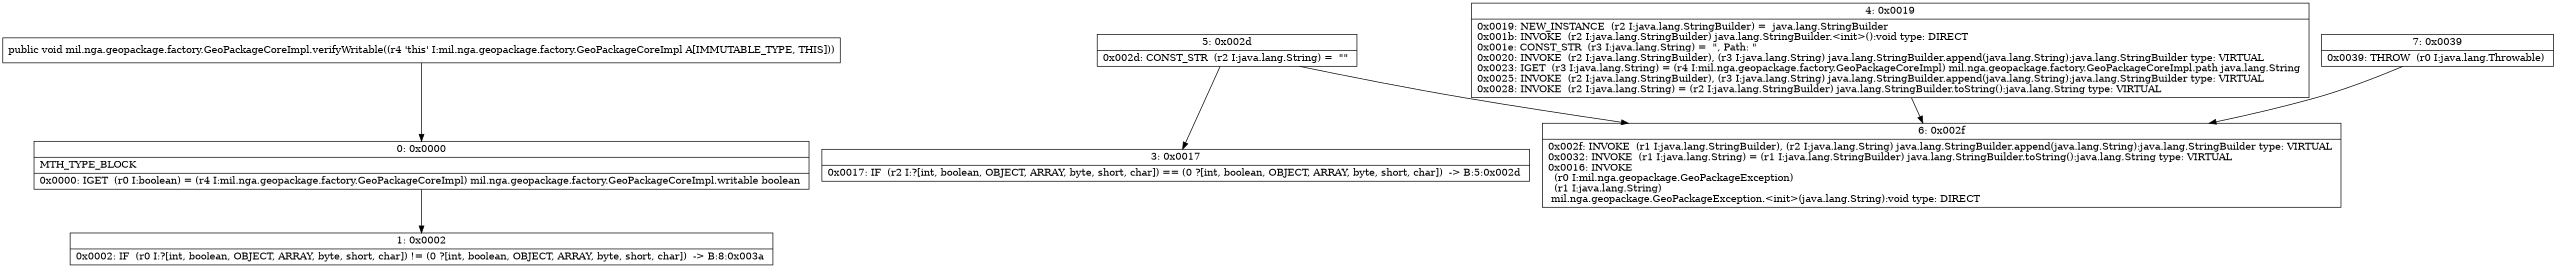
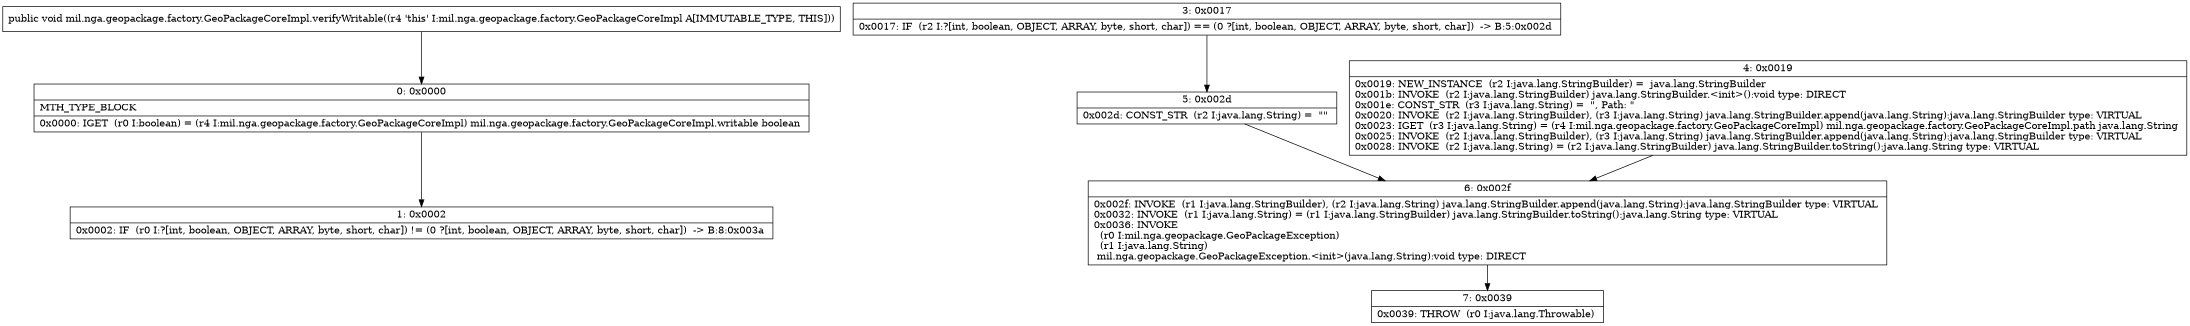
(2311, 99) -> (1488, 274)
(1203, 104) -> (1207, 60)
(1593, 168) -> (1139, 225)
